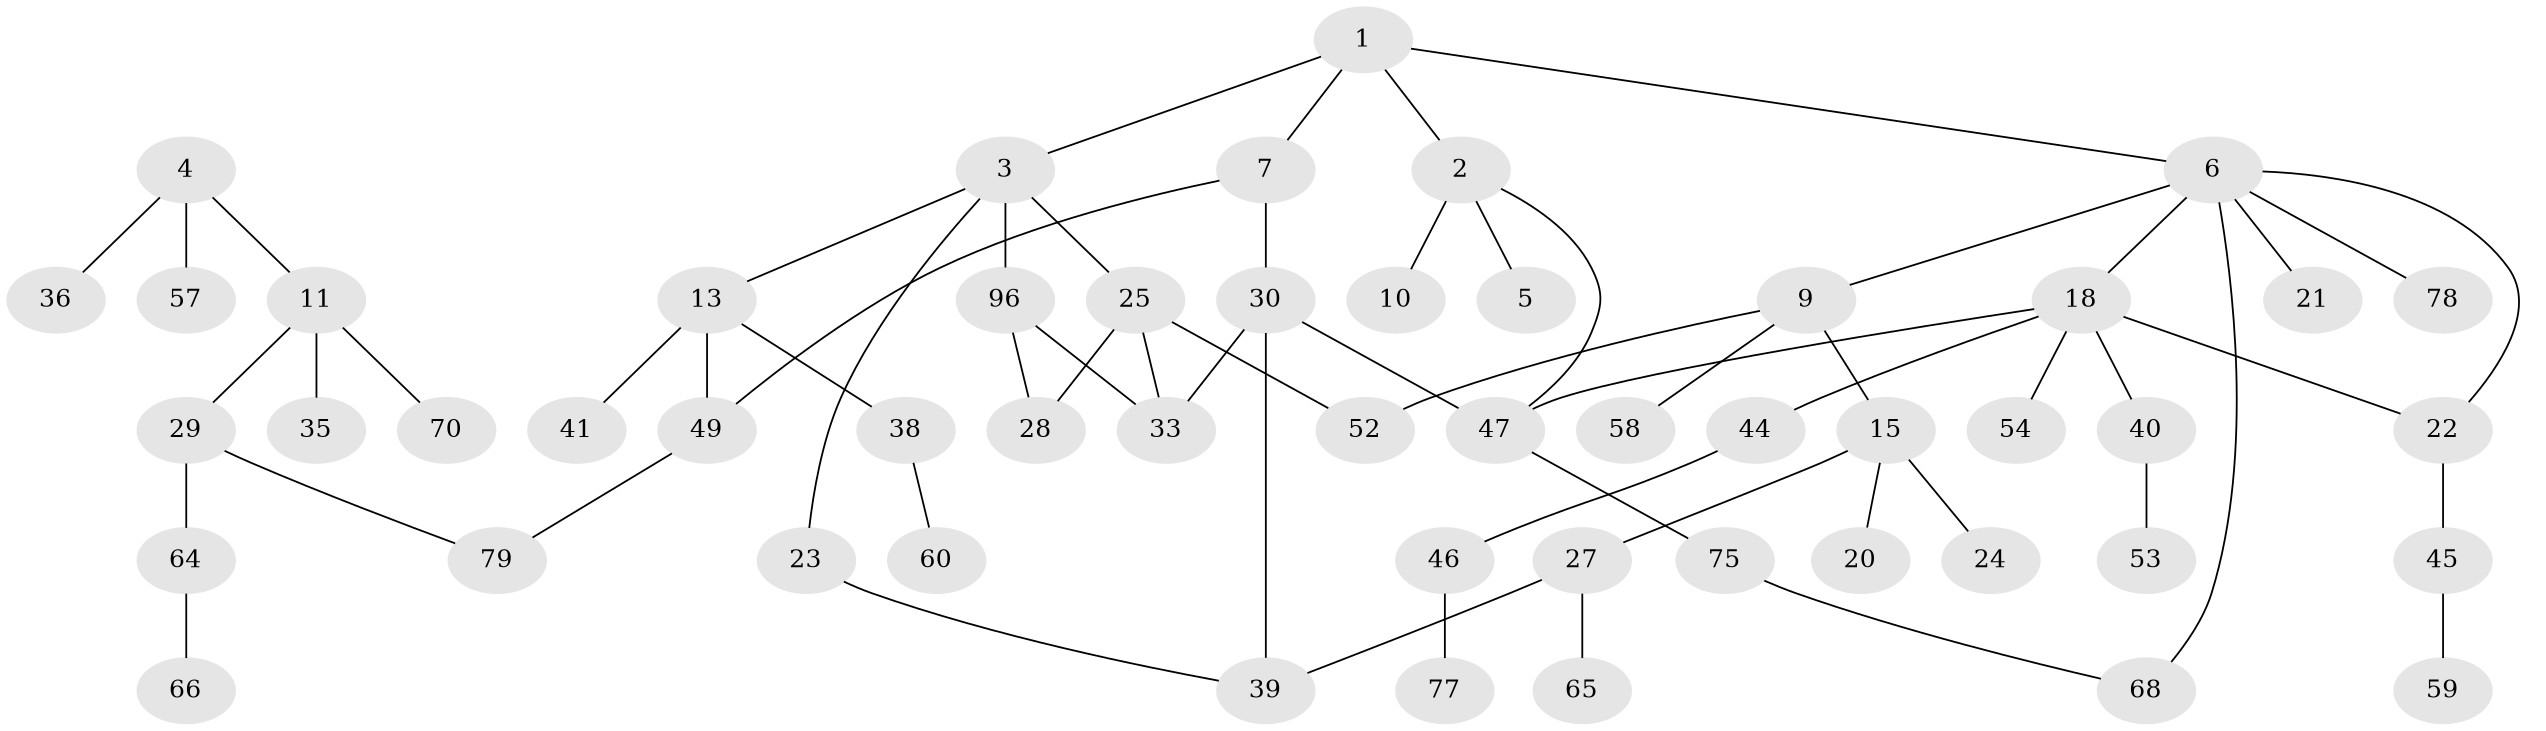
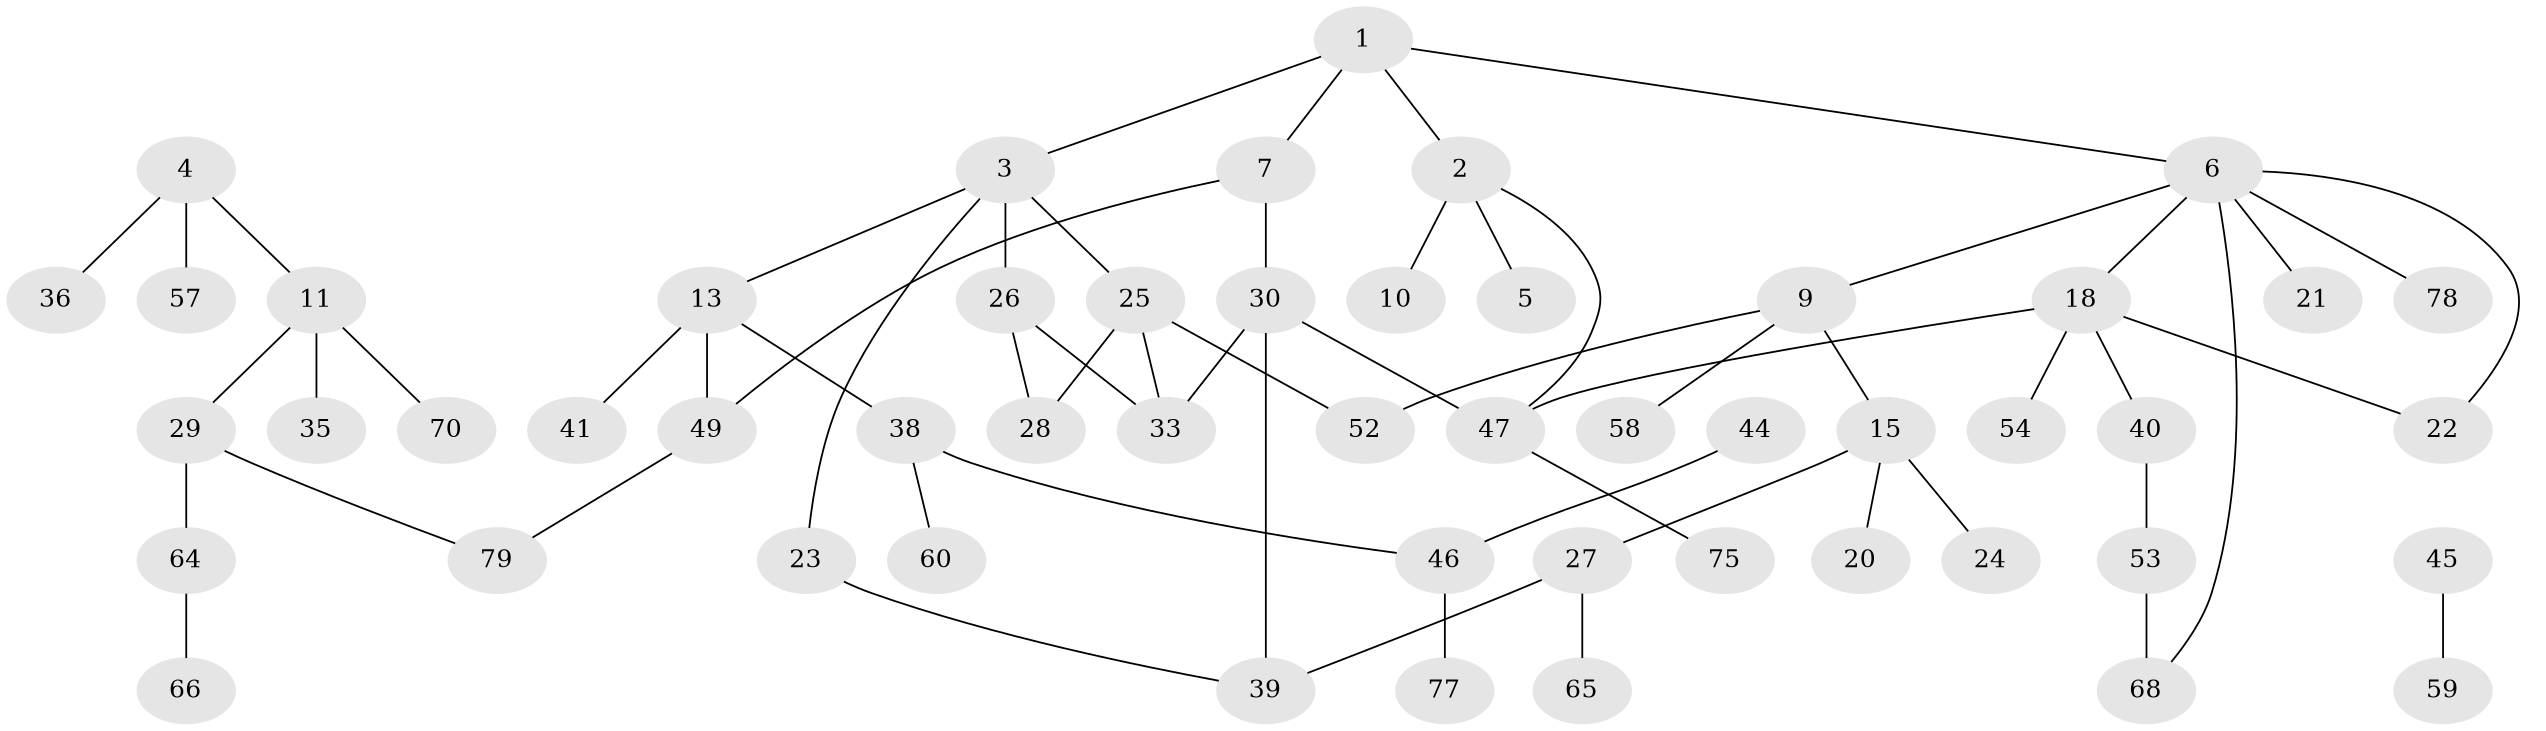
(1005, 300) -> (1005, 300)
(1915, 361) -> none
(2443, 496) -> none
none -> (1167, 514)
(1931, 635) -> (2146, 626)
